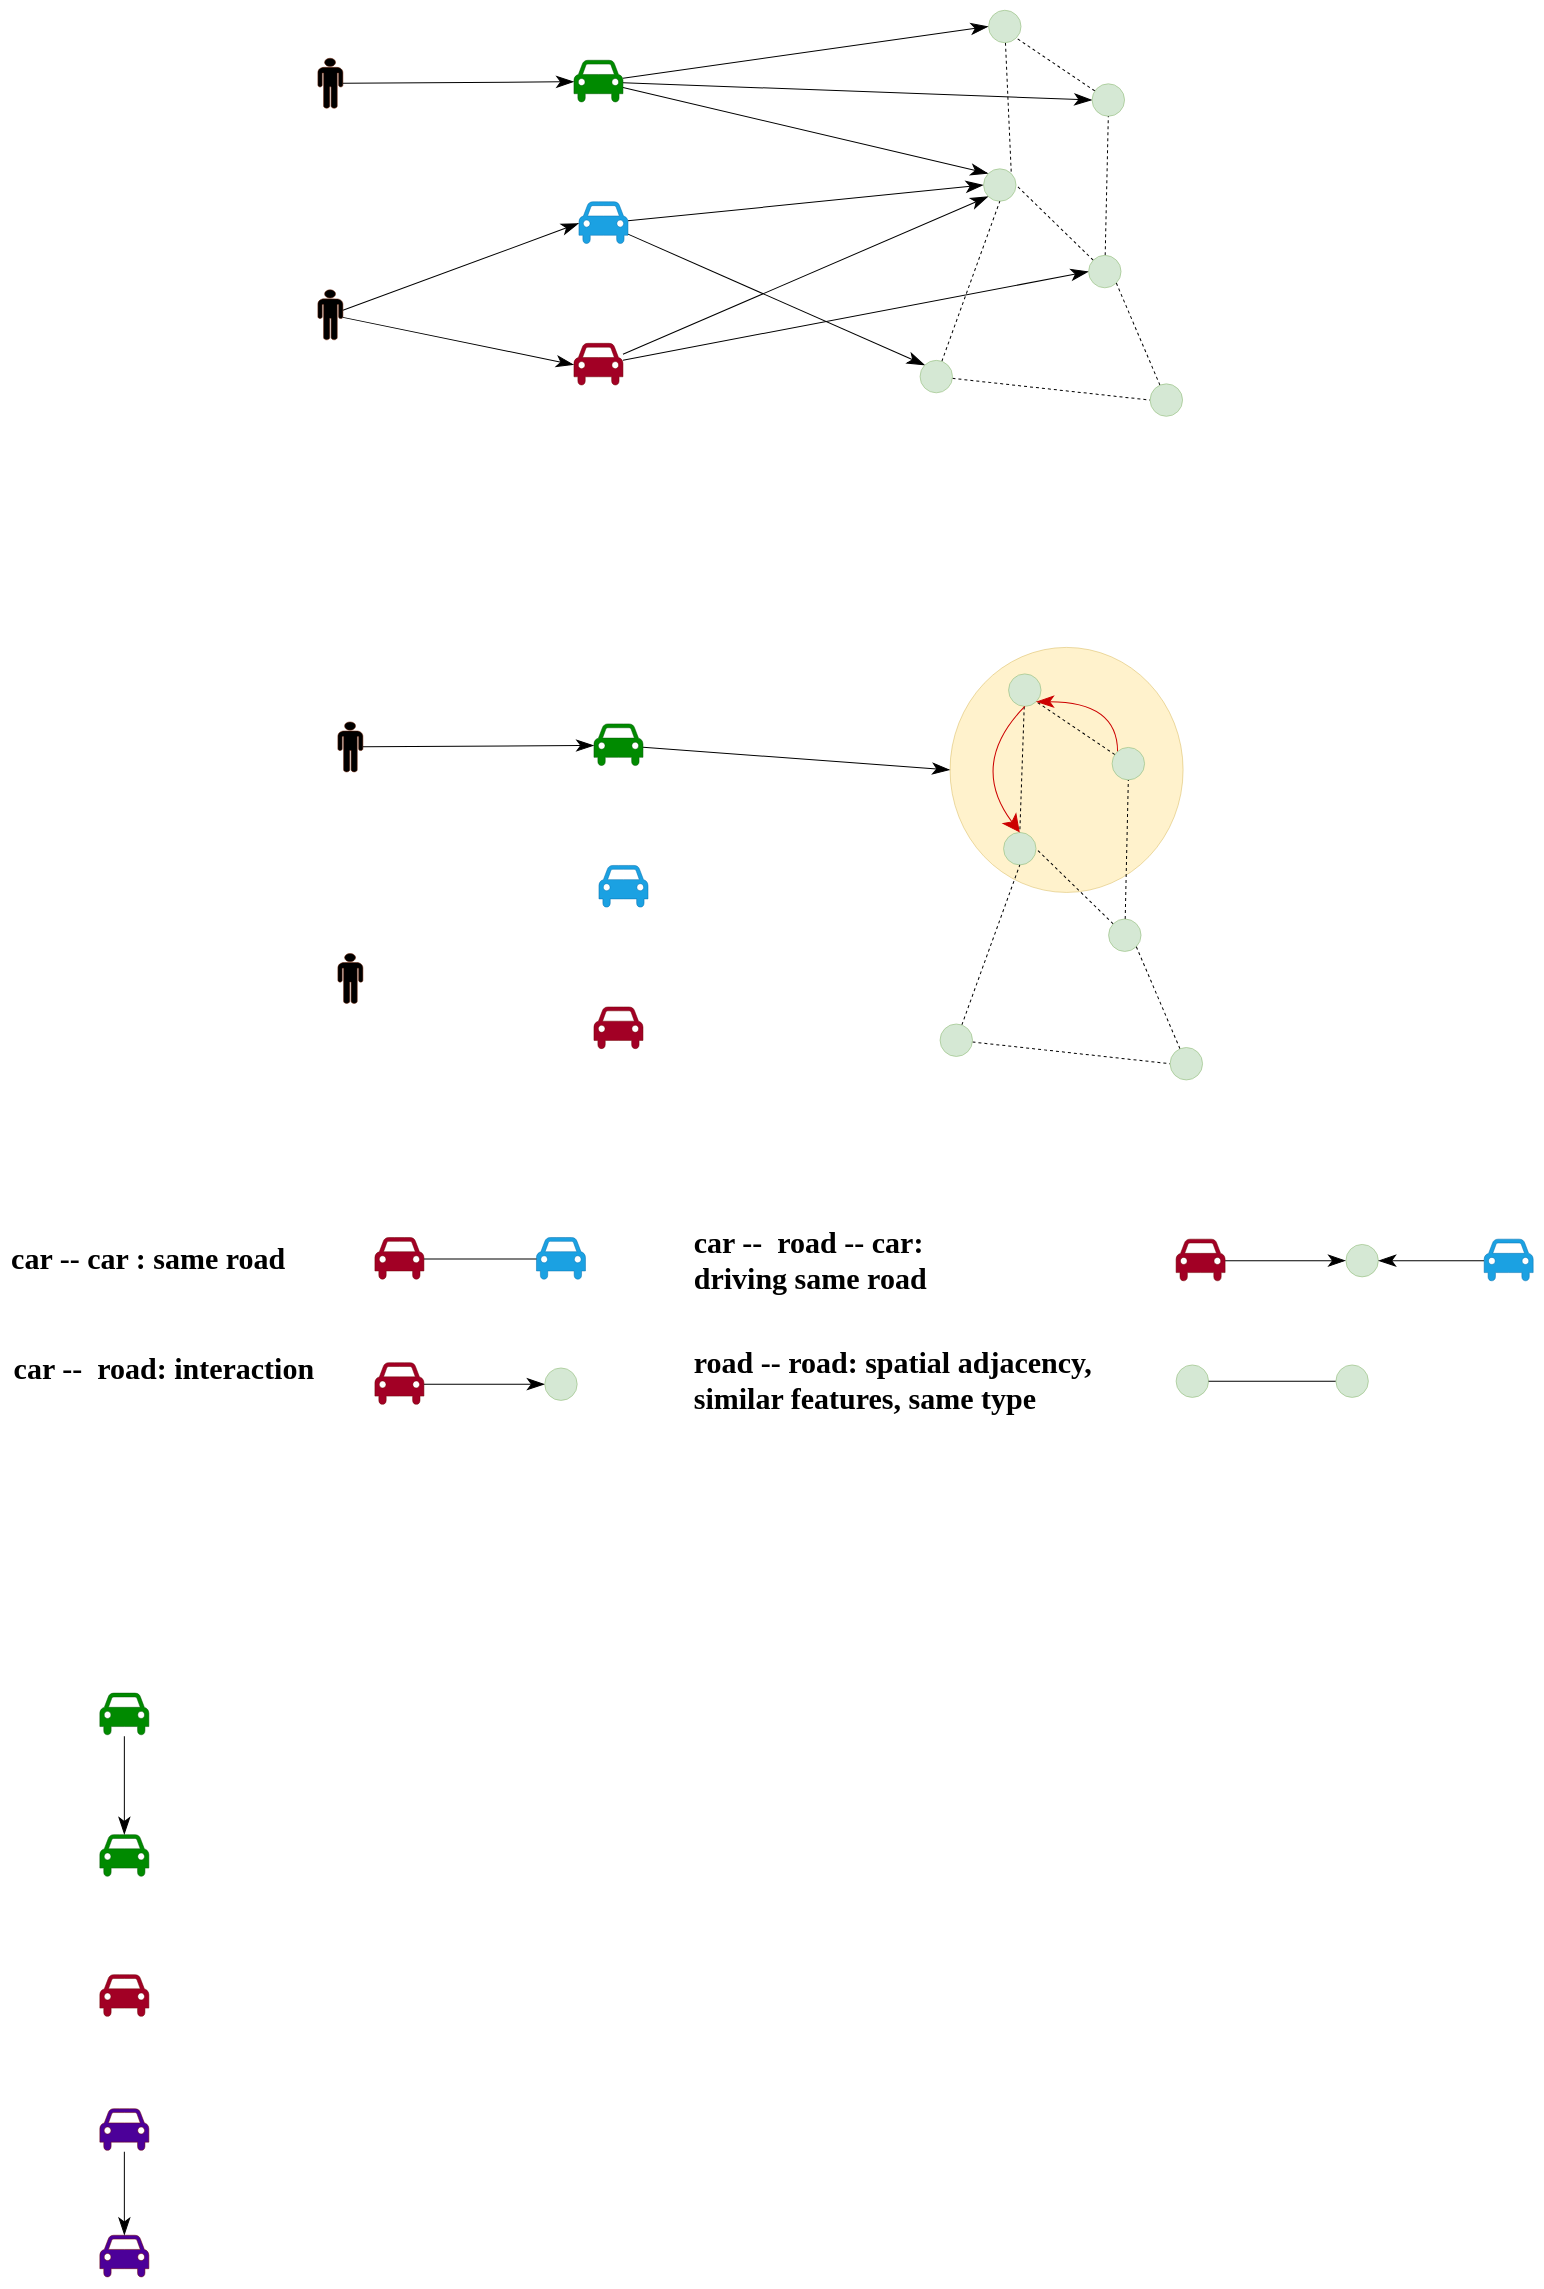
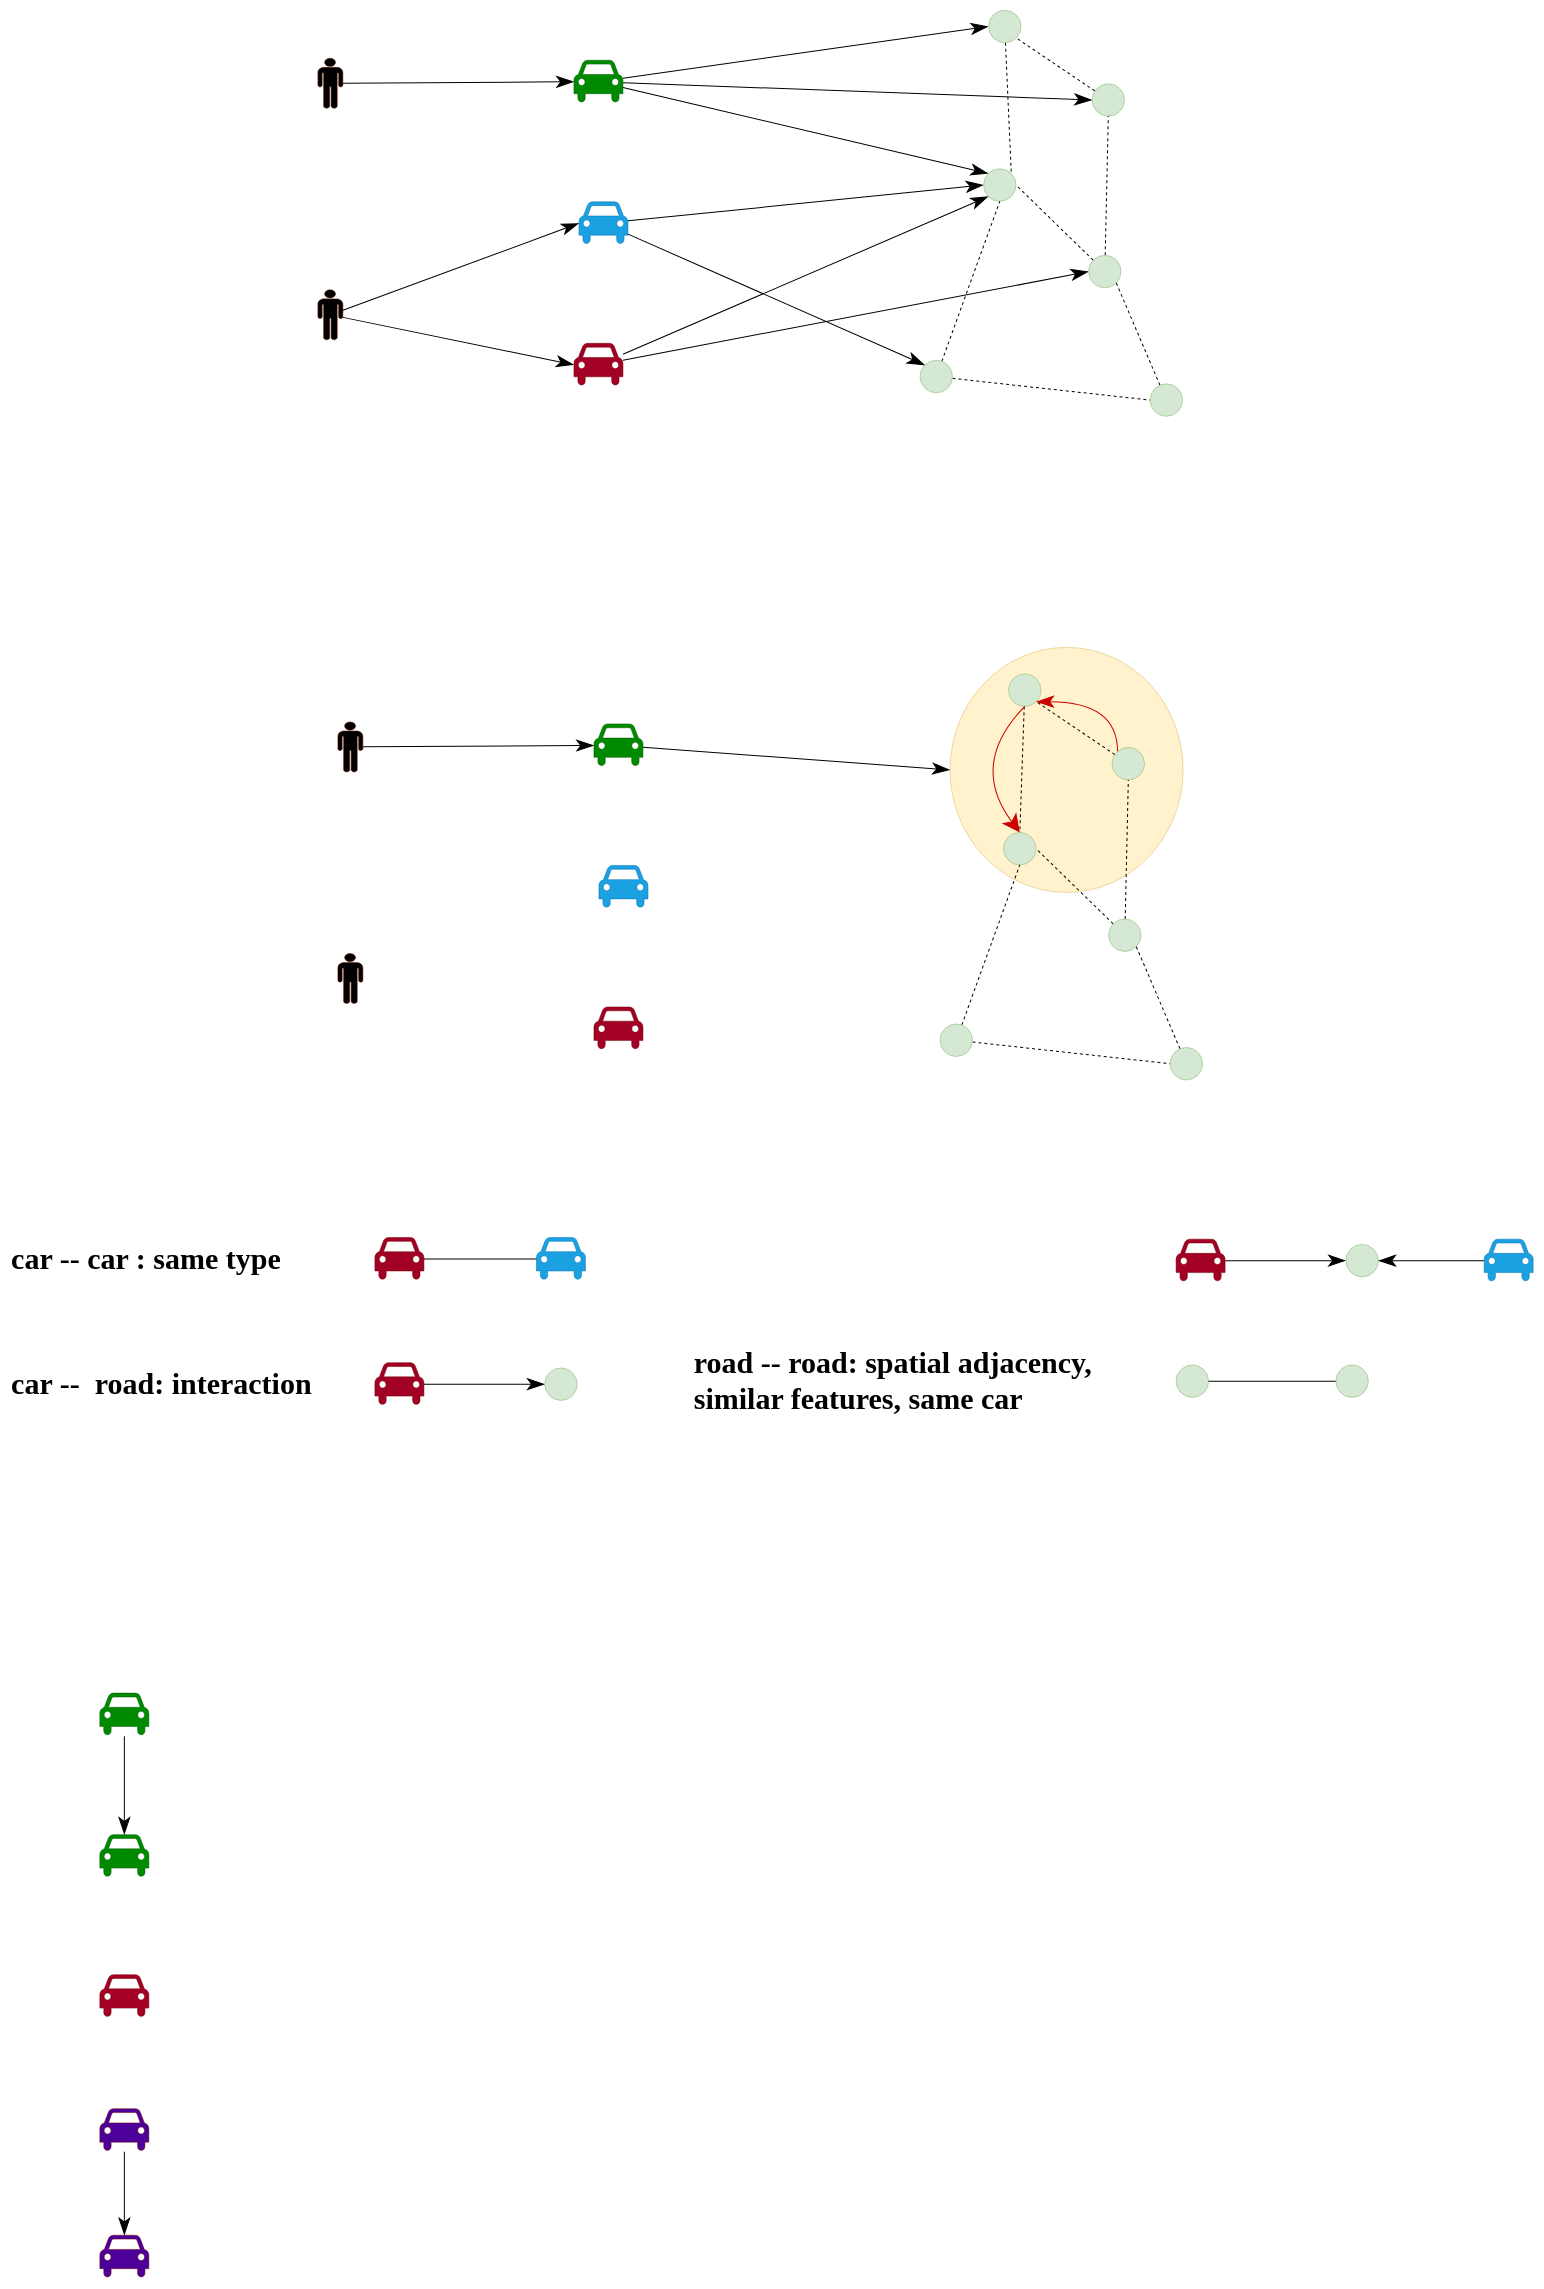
(41, 1259) -> (41, 1259)
(857, 1260) -> none
(177, 1369) -> (174, 1384)
(775, 1381) -> (773, 1381)
